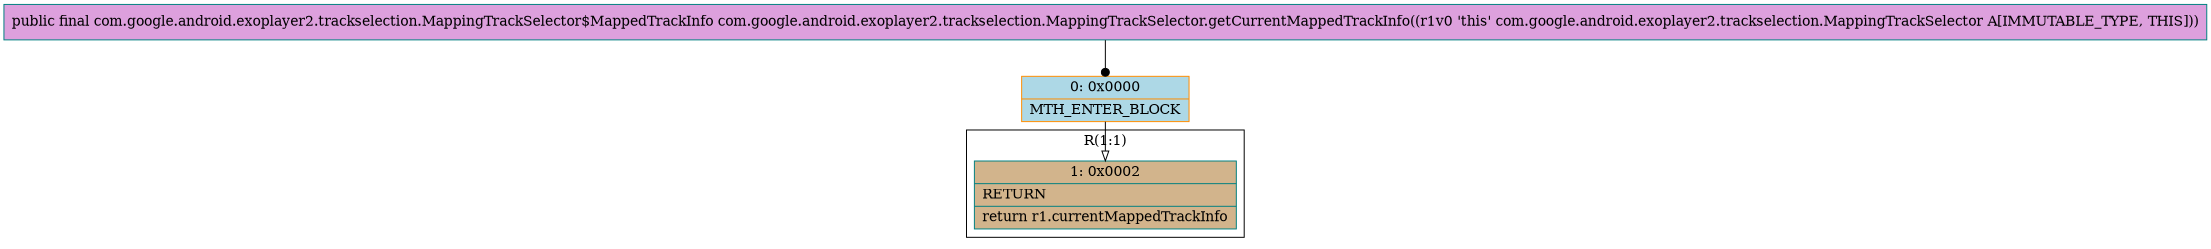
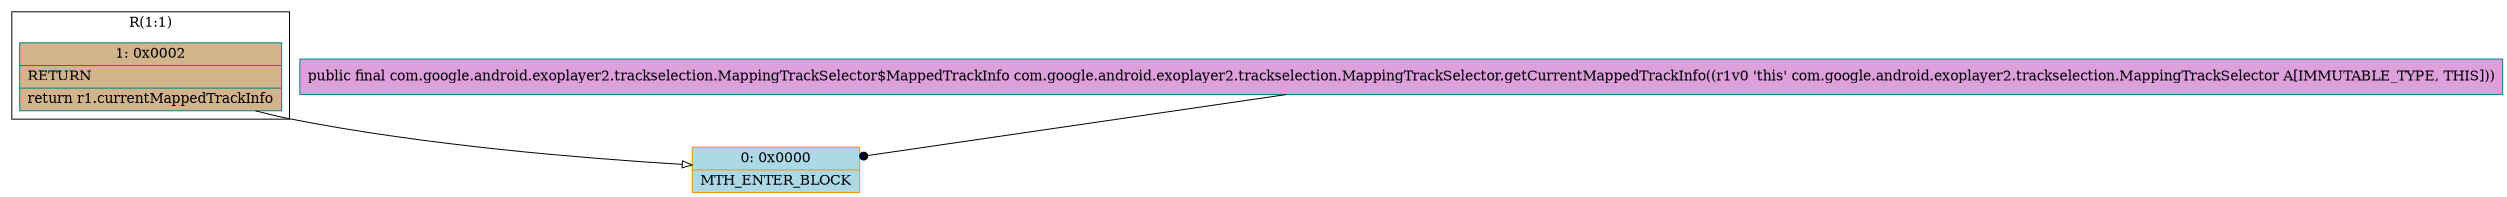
(1105, 136) -> (468, 146)
